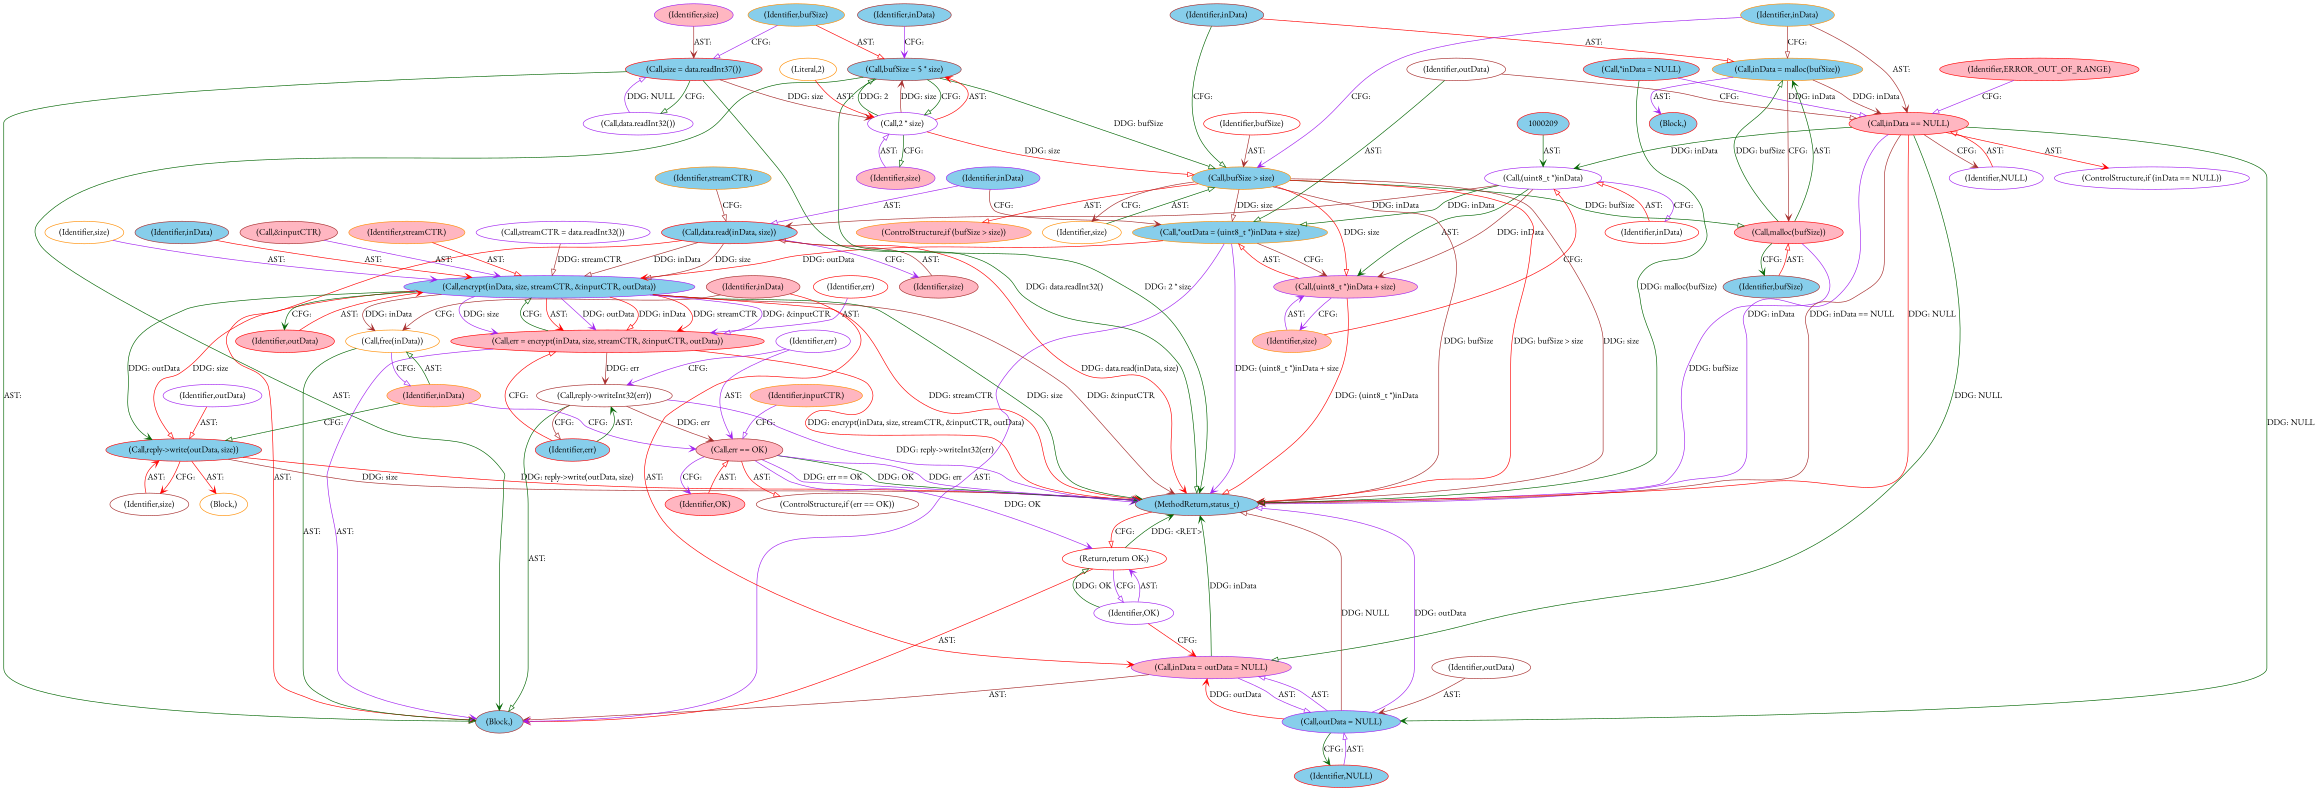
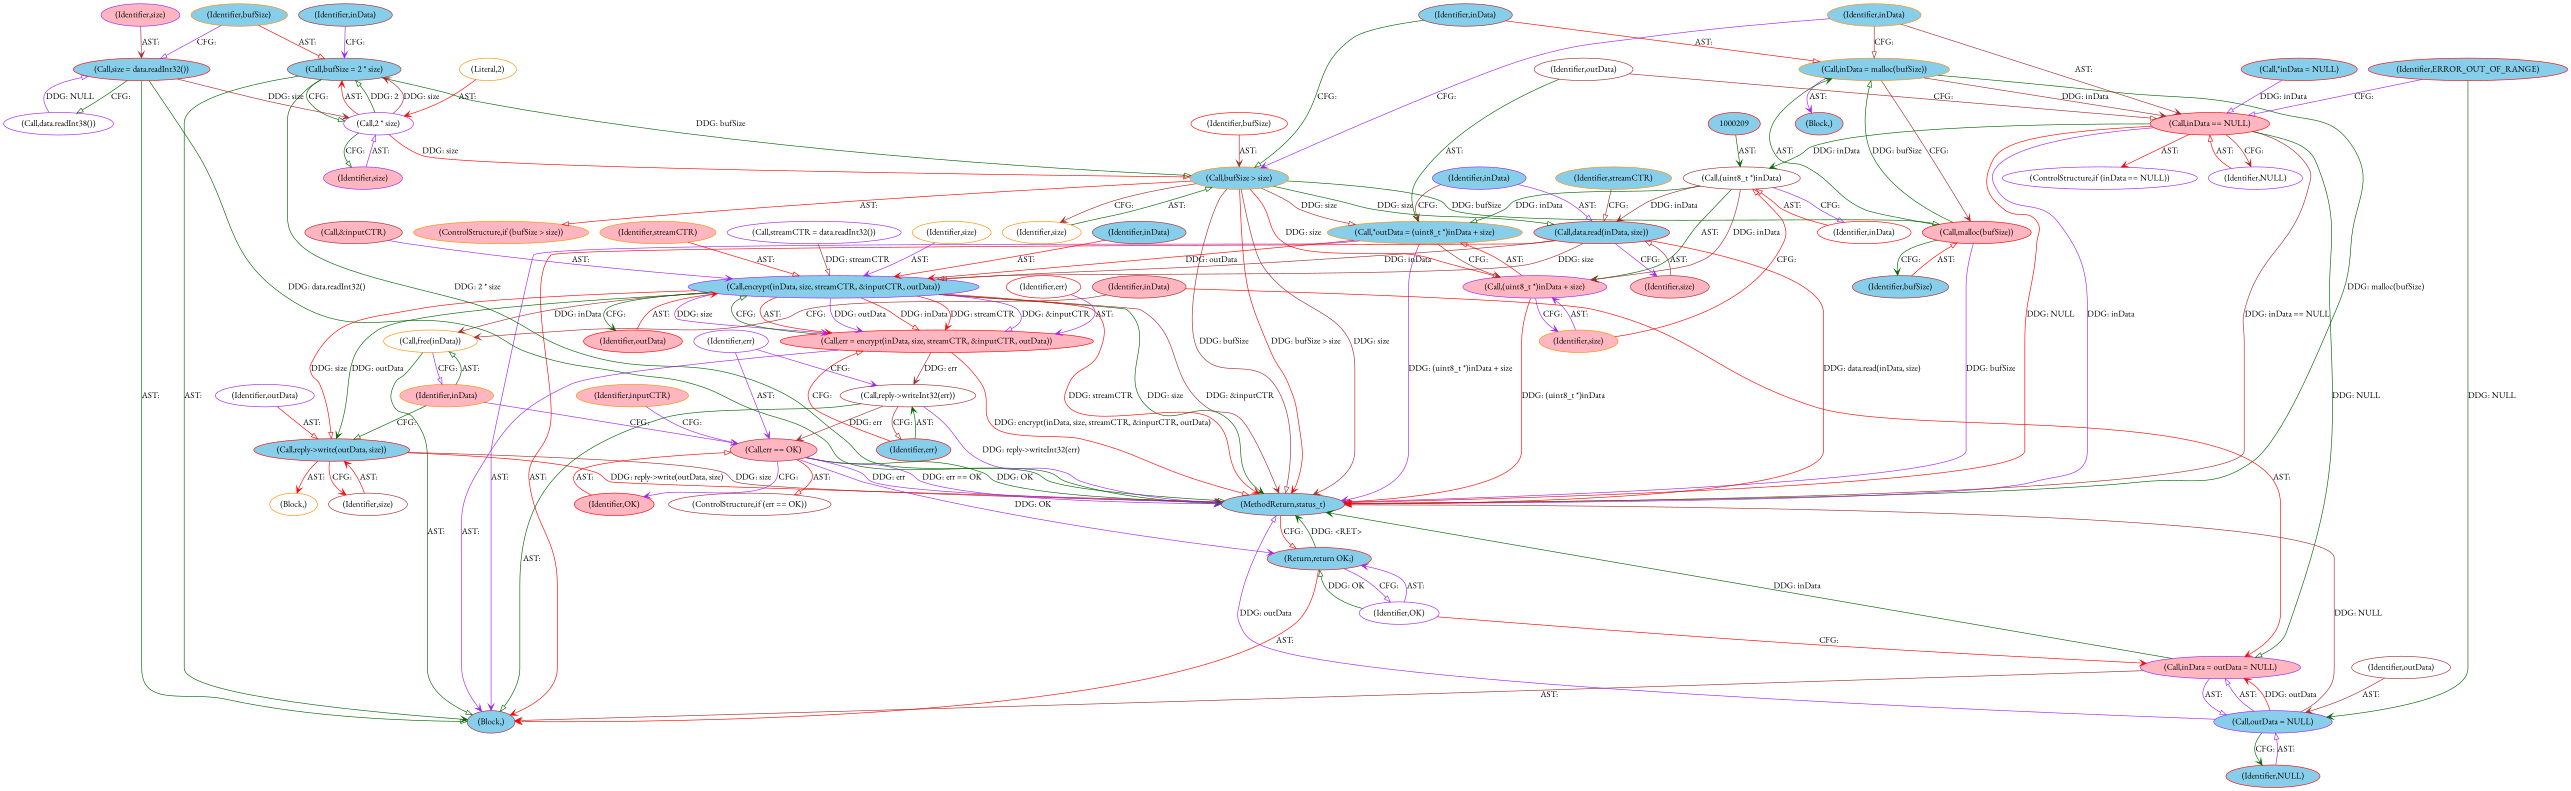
(694, 69) -> (142, 69)
(904, 69) -> (344, 69)
(2039, 69) -> (2468, 69)
(638, 124) -> (59, 124)
(1543, 178) -> (1742, 178)
none -> (1409, 214)
(1657, 429) -> (2189, 481)
(1114, 559) -> (1319, 559)
(2238, 683) -> (2468, 449)
